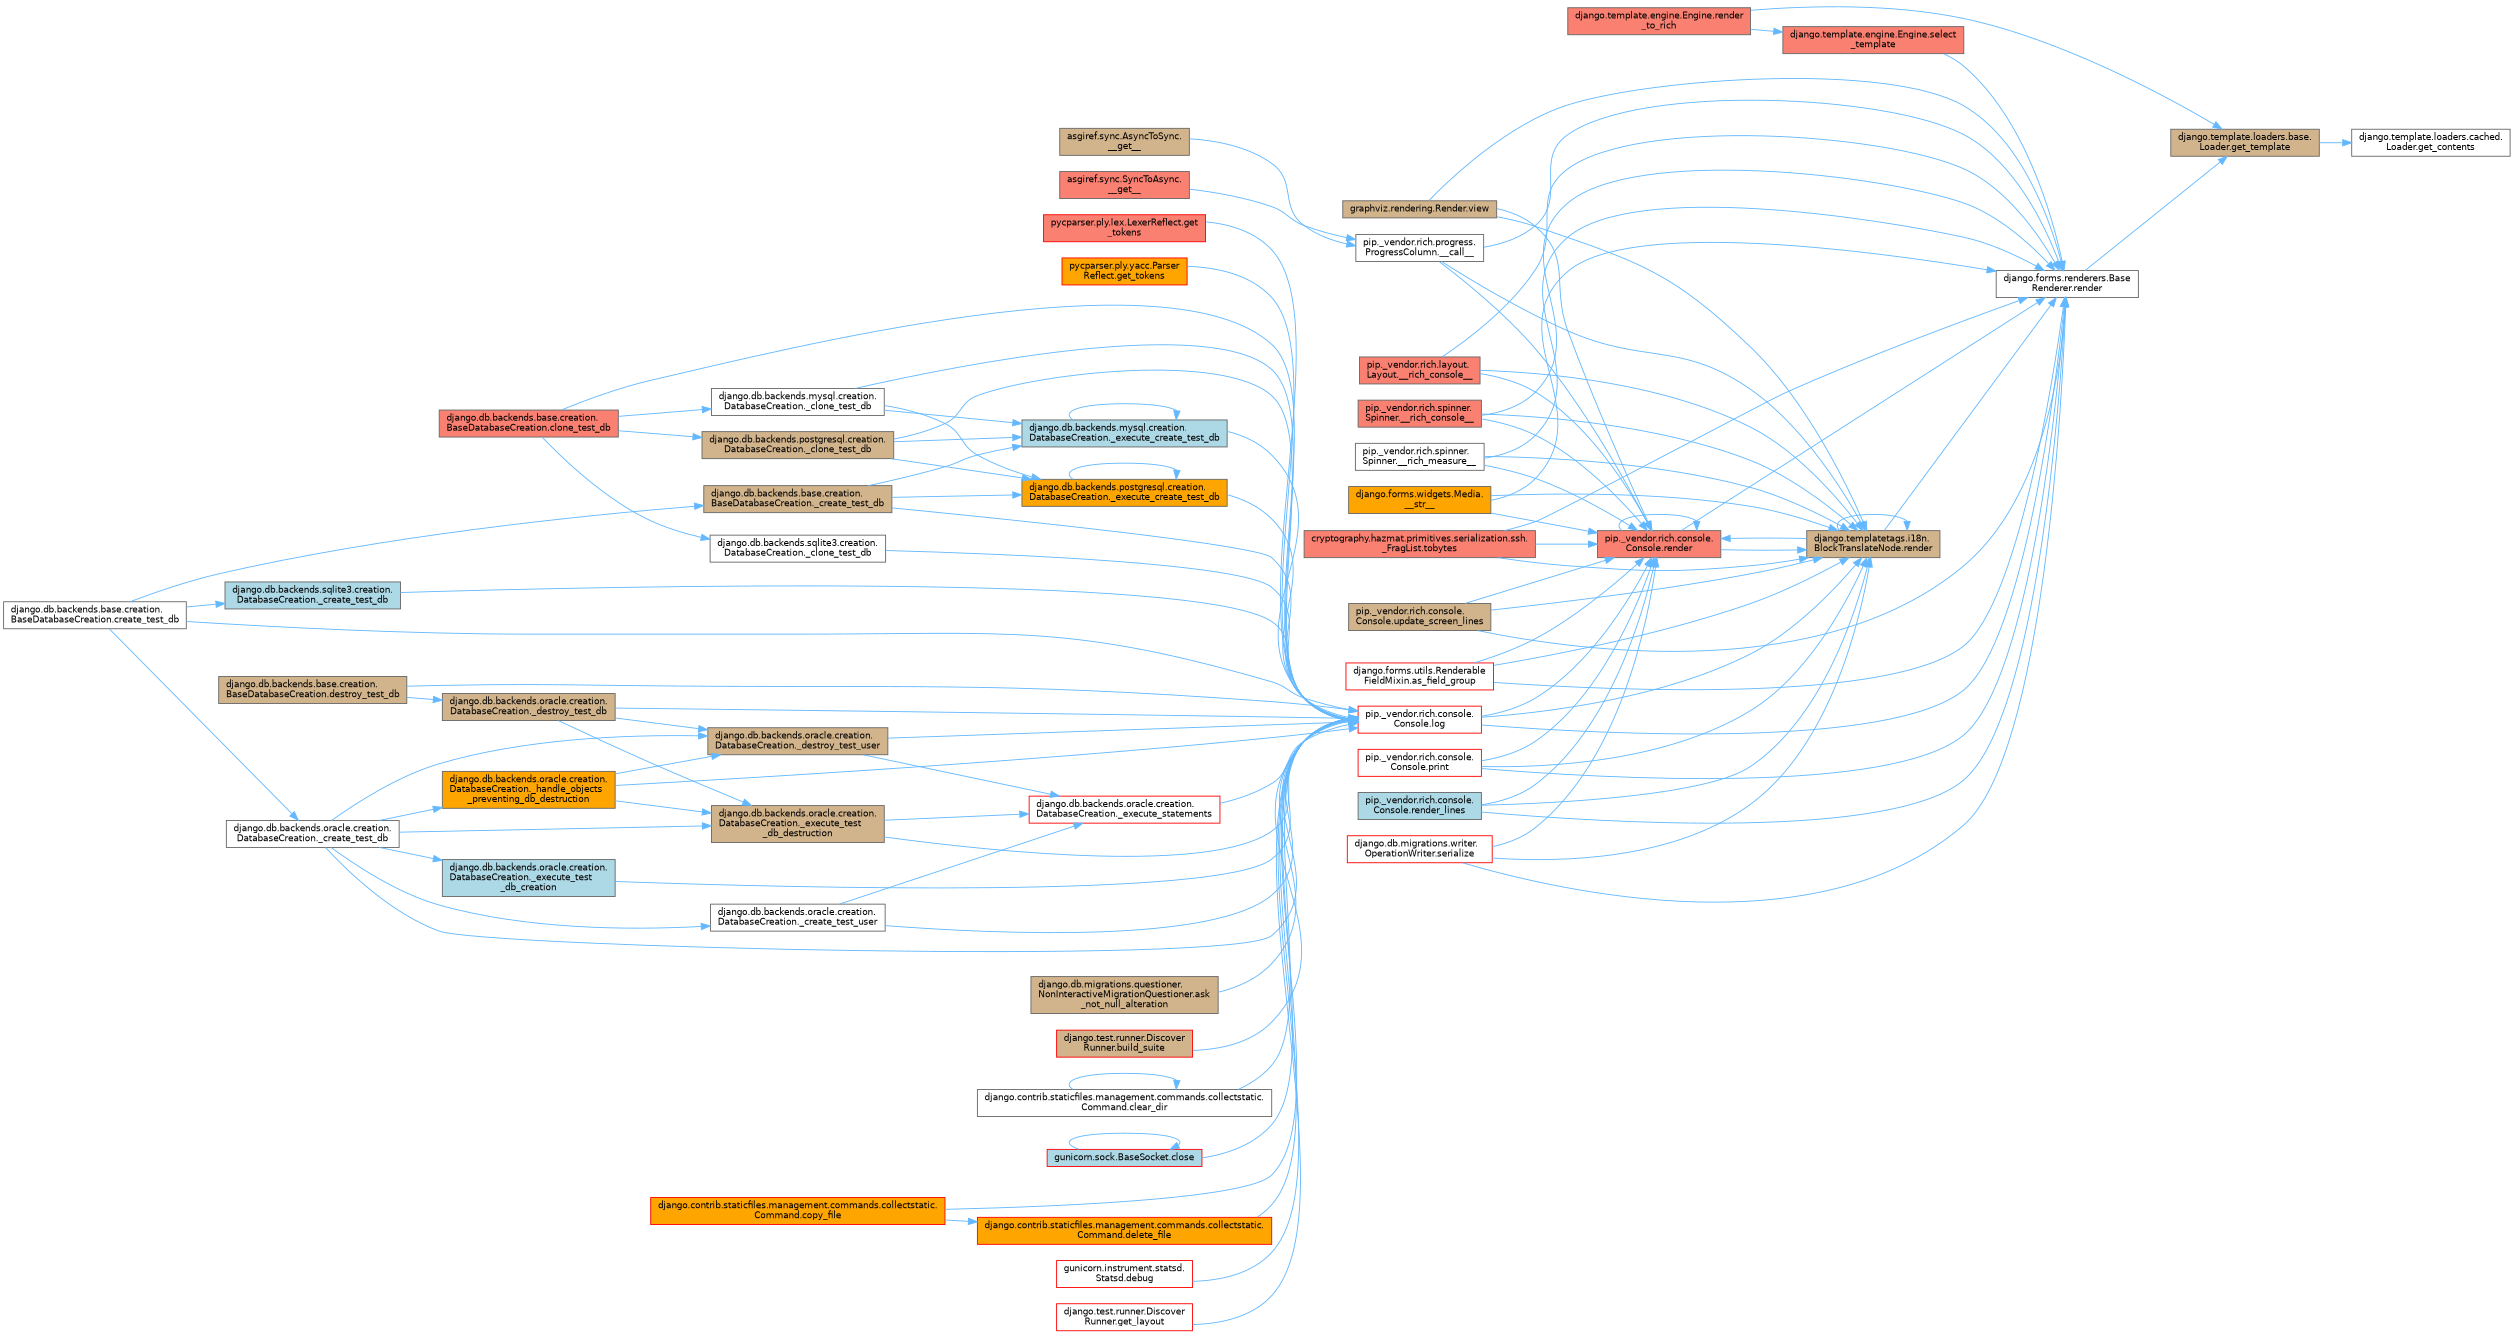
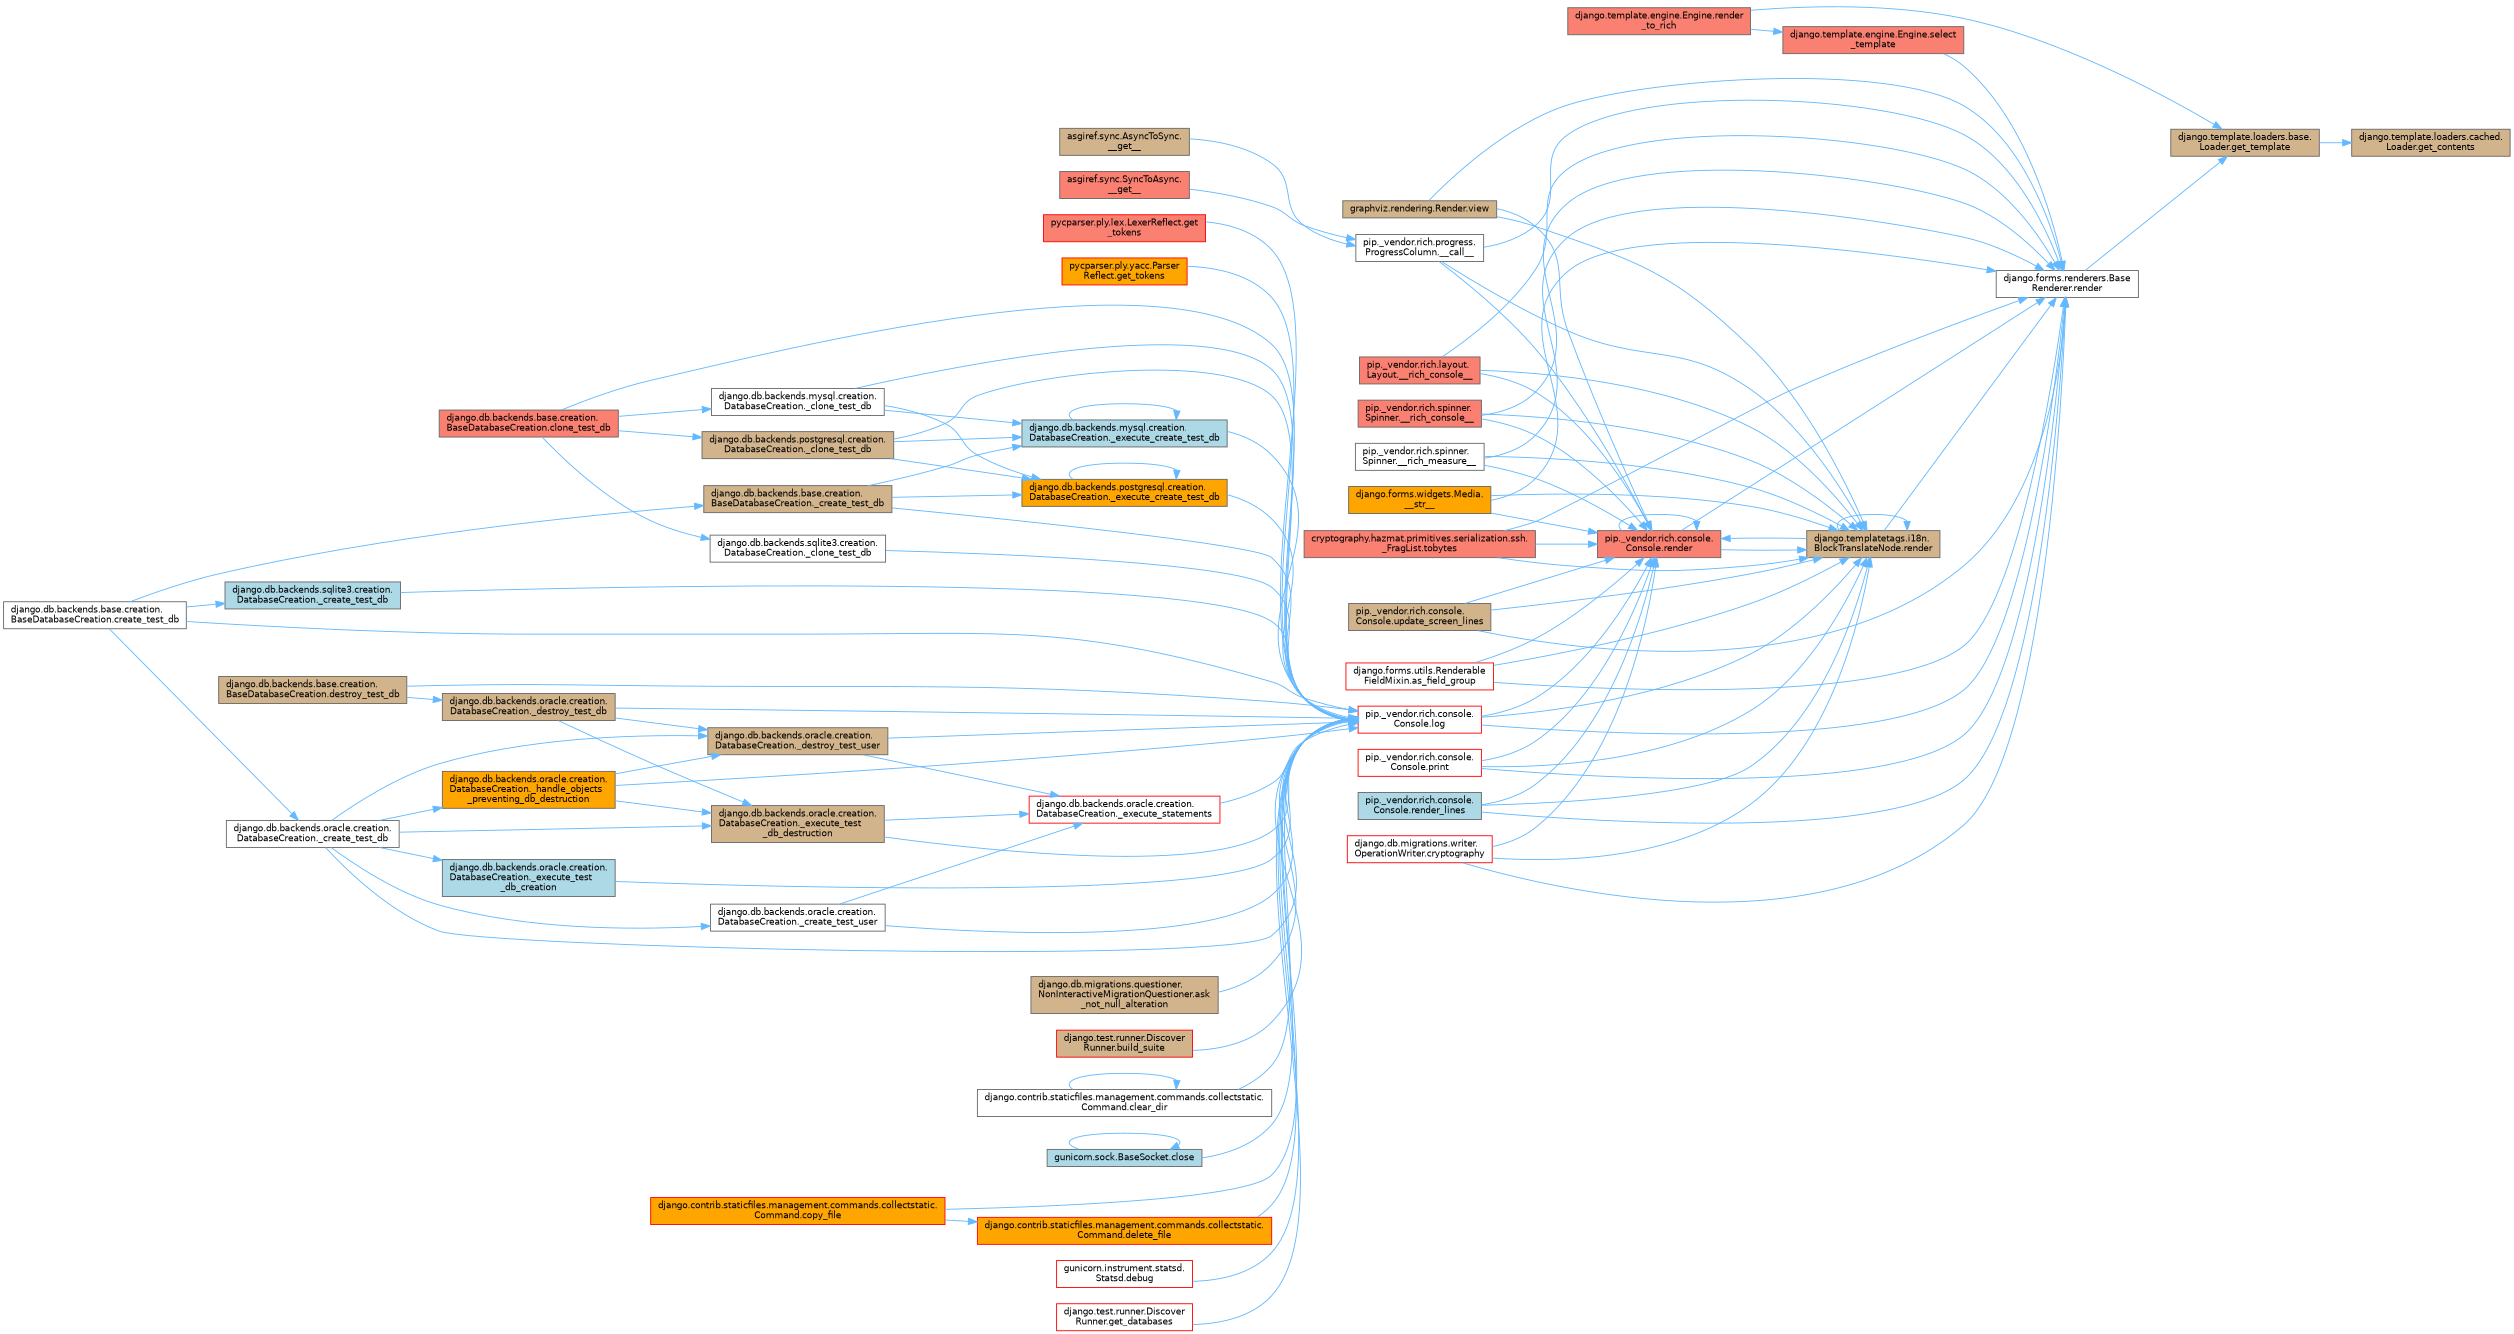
(2431, 143) -> (2431, 143)
(1420, 849) -> (1420, 849)
(1125, 1158) -> (1125, 1158)
(1125, 1317) -> (1125, 1317)
